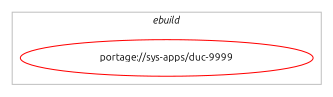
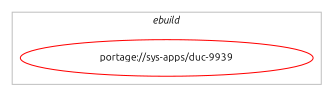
(167, 58) -> (167, 58)
